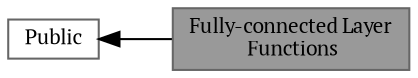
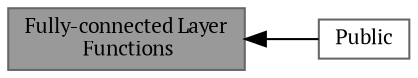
(146, 39) -> (292, 39)
